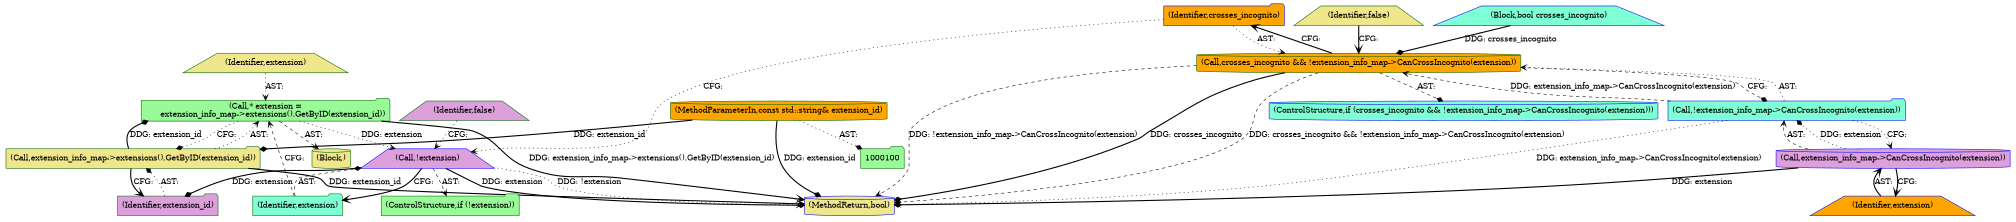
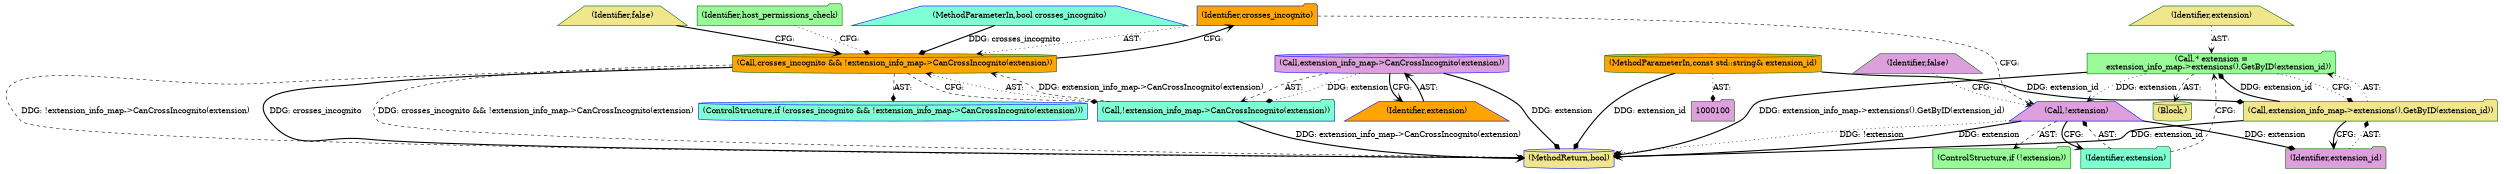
none -> (770, 16)
(1549, 16) -> (1019, 16)
(807, 59) -> (1687, 21)
(1875, 127) -> none
(882, 159) -> (1713, 111)
(1315, 180) -> (1376, 151)
